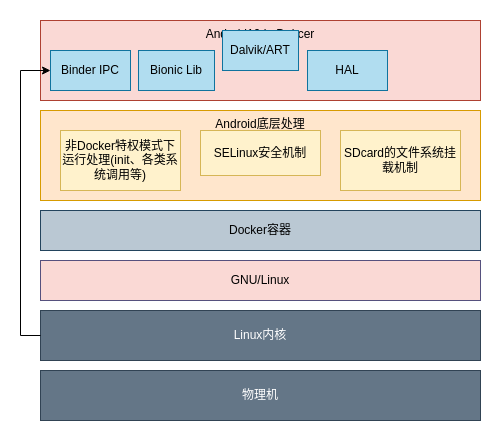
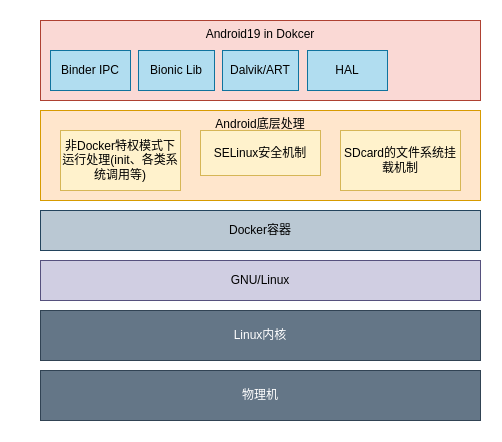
(261, 51) -> (261, 71)
(21, 202) -> none
(261, 281) -> (261, 281)
